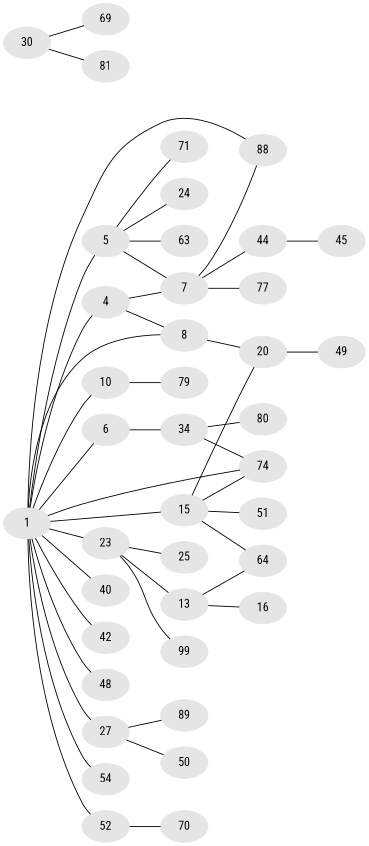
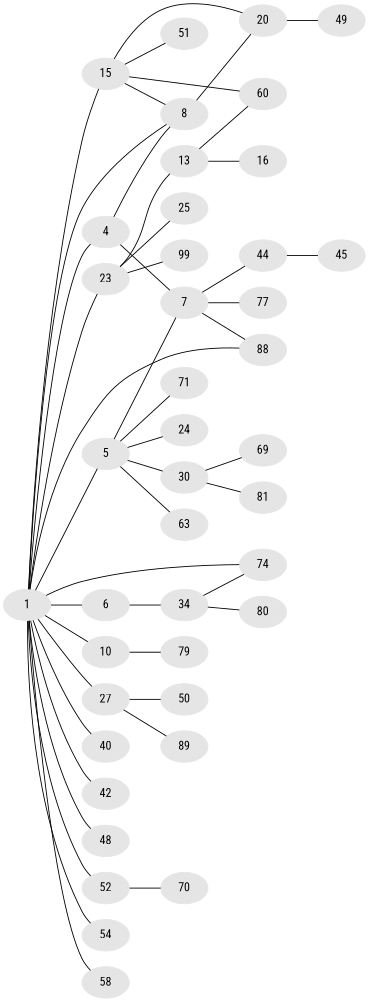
none -> (145, 466)
(224, 488) -> (145, 94)
(263, 561) -> (263, 94)
none -> (106, 982)
